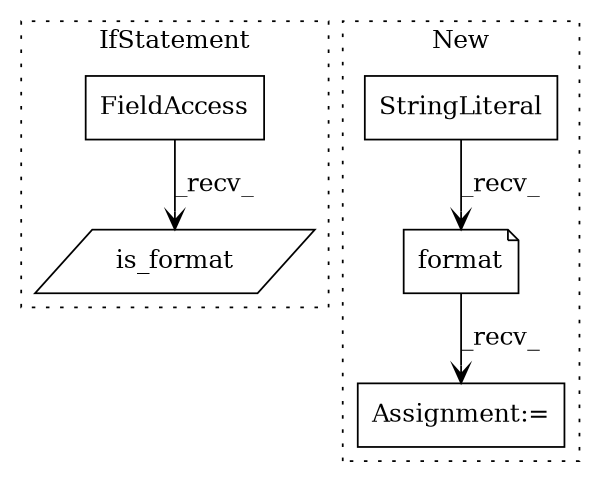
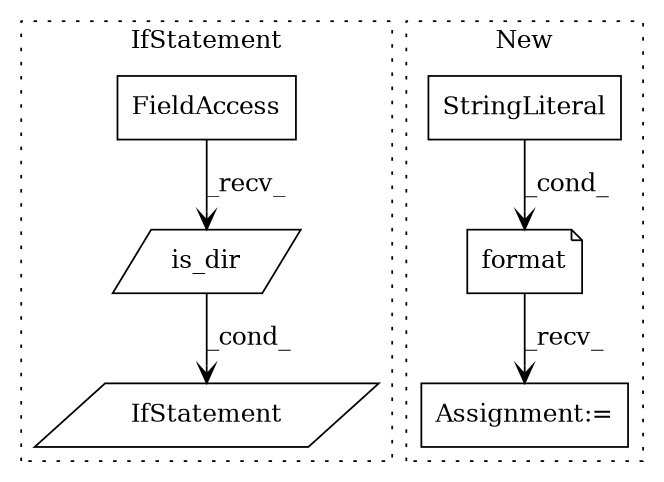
(501, 185) -> (567, 185)
(175, 261) -> (207, 261)
none -> (207, 415)
